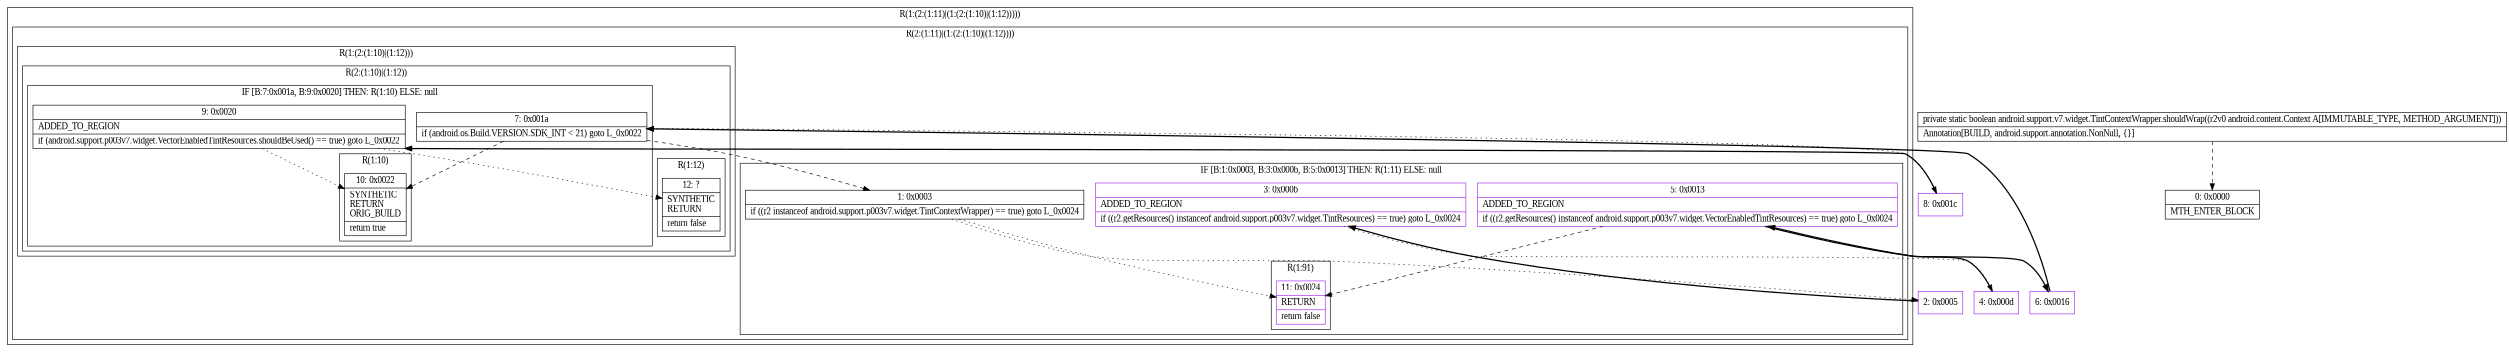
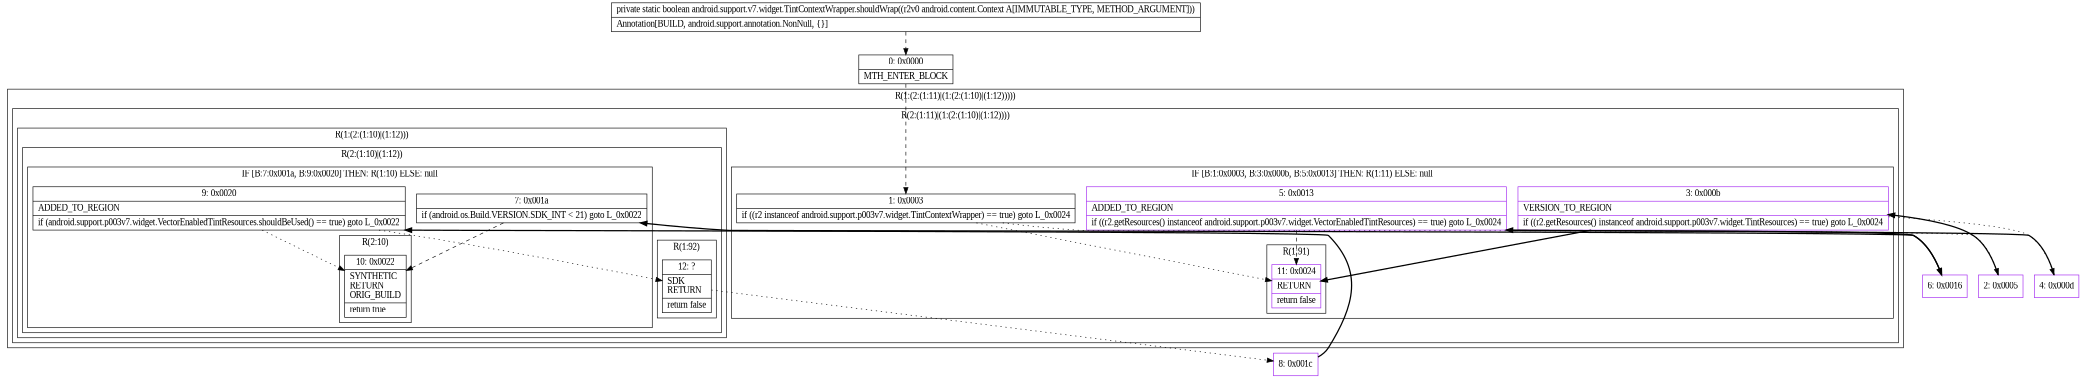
(1299, 135) -> (989, 325)
(751, 159) -> (906, 136)
(375, 161) -> (375, 243)
(691, 166) -> (687, 247)
(691, 200) -> (676, 281)
(1141, 204) -> (1568, 208)
none -> (1459, 255)
